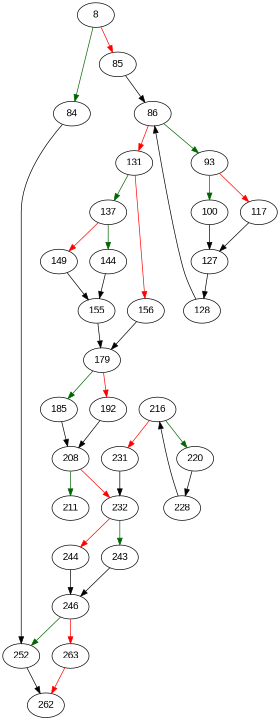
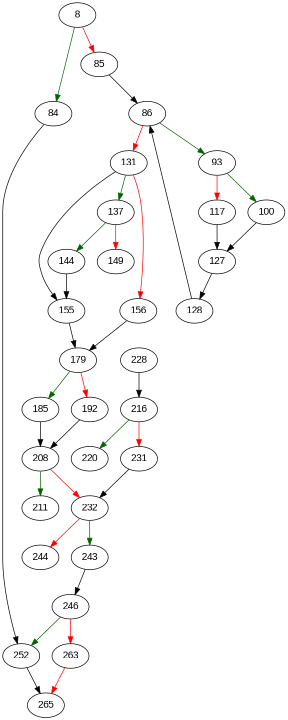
(76, 284) -> (57, 224)
(190, 480) -> none
(71, 579) -> none
(46, 705) -> (46, 705)
